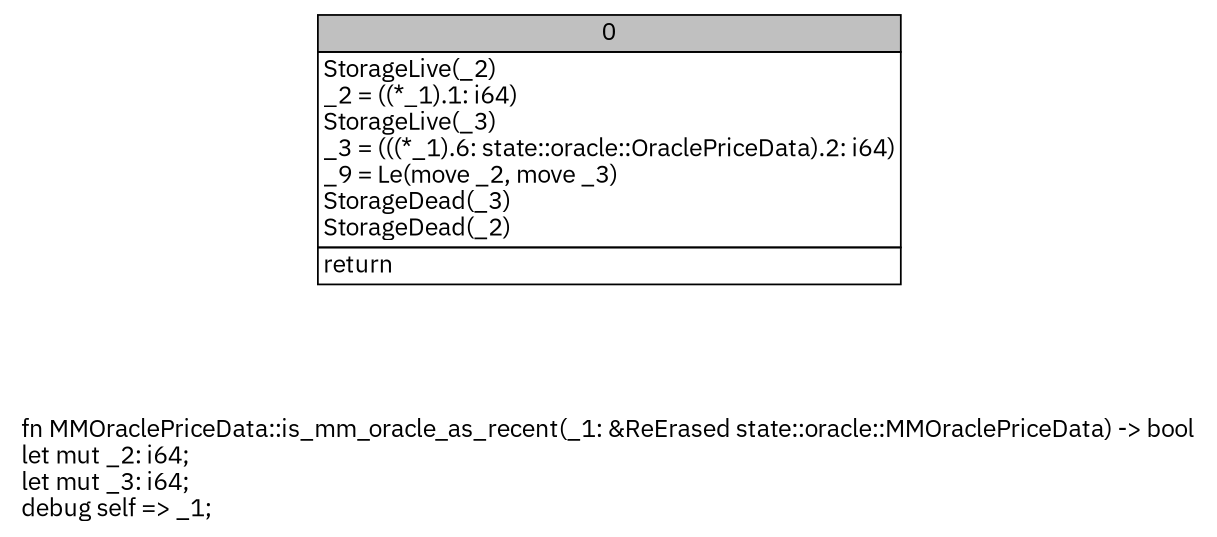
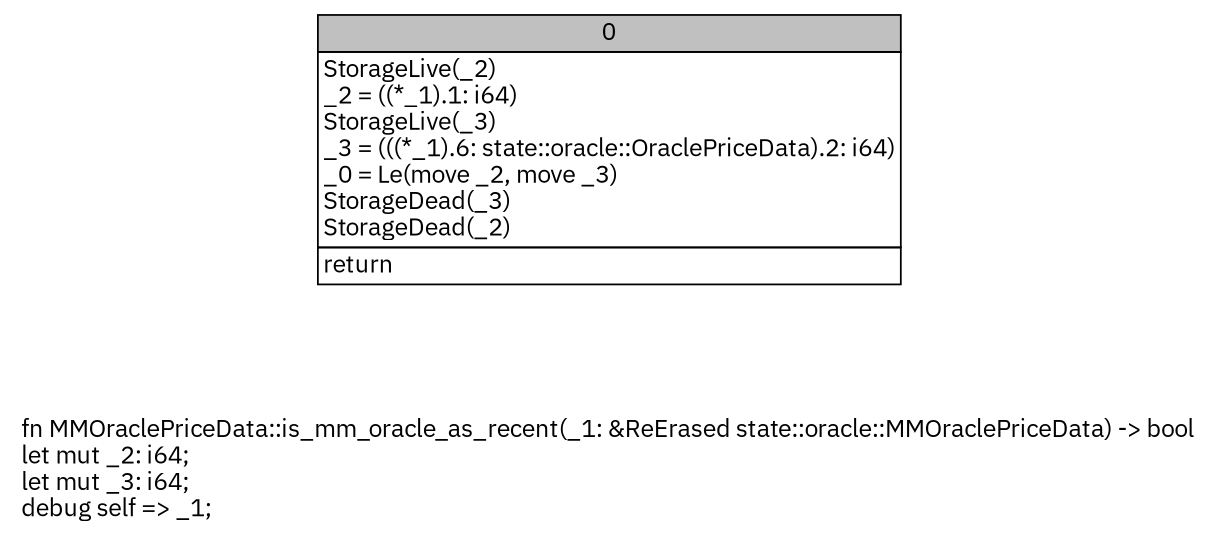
(471, 175) -> (471, 175)
